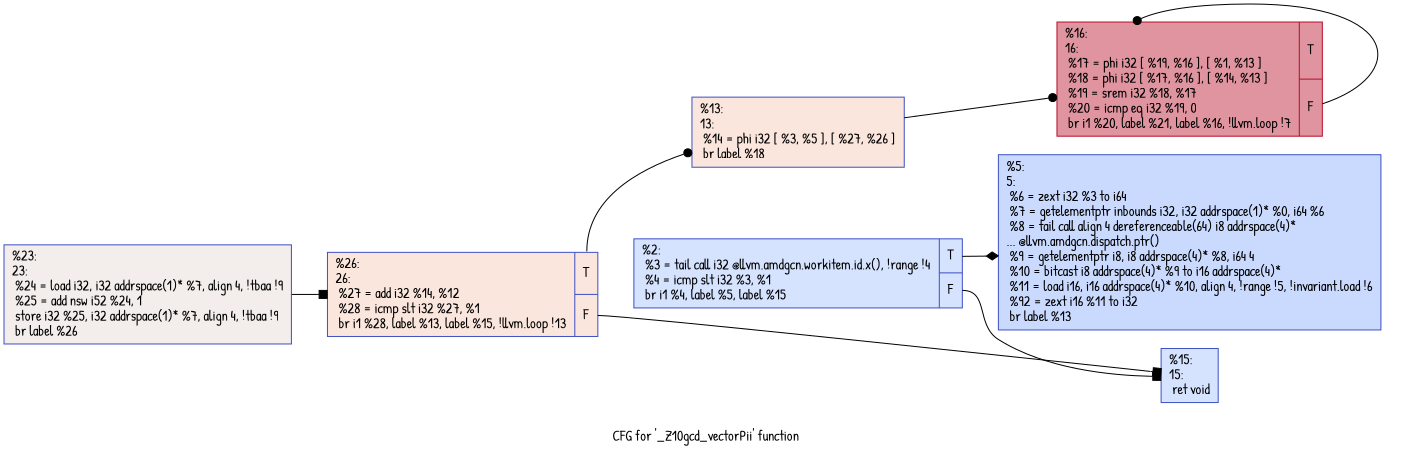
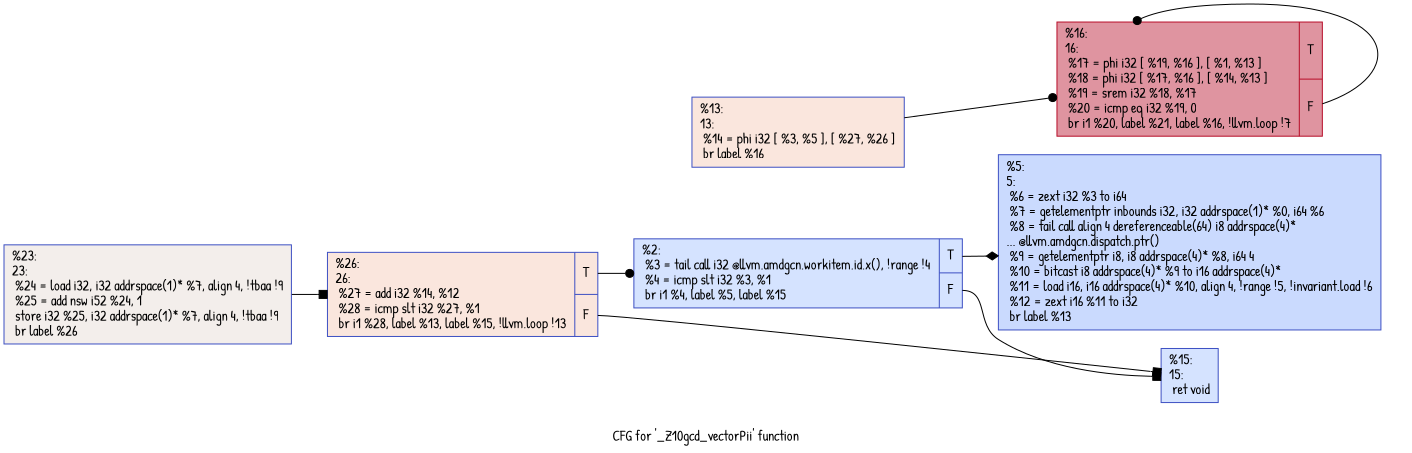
(733, 154) -> (732, 154)
(619, 188) -> (612, 273)
(1072, 302) -> (1072, 302)
